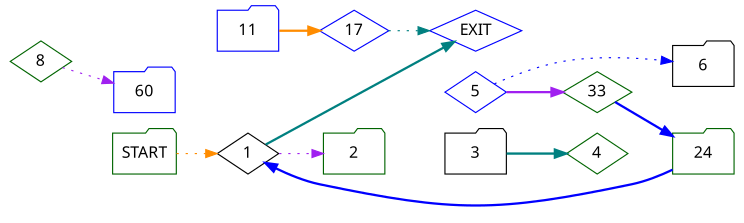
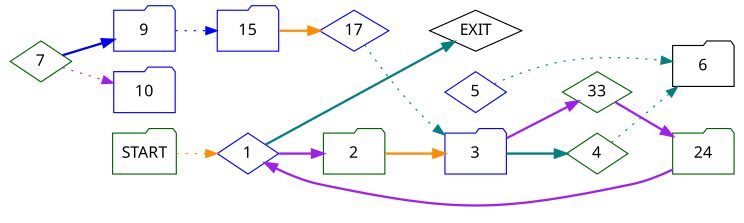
none -> (144, 31)
(248, 31) -> (248, 31)
(403, 31) -> (398, 89)
(476, 31) -> (476, 31)
(576, 60) -> (576, 60)
(41, 61) -> (41, 61)
(144, 92) -> (144, 92)
(529, 92) -> (537, 122)
(639, 116) -> (634, 113)
none -> (634, 123)
(248, 154) -> (248, 154)
(296, 154) -> (296, 154)
none -> (409, 154)
(476, 154) -> (476, 154)
(474, 205) -> (474, 205)
